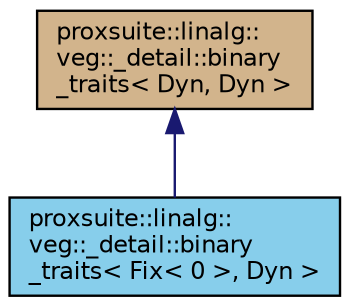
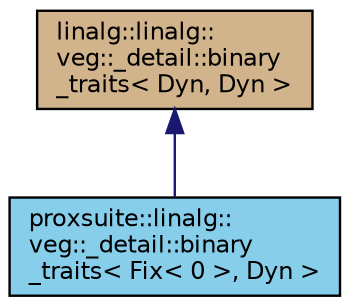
(175, 60) -> (175, 60)
